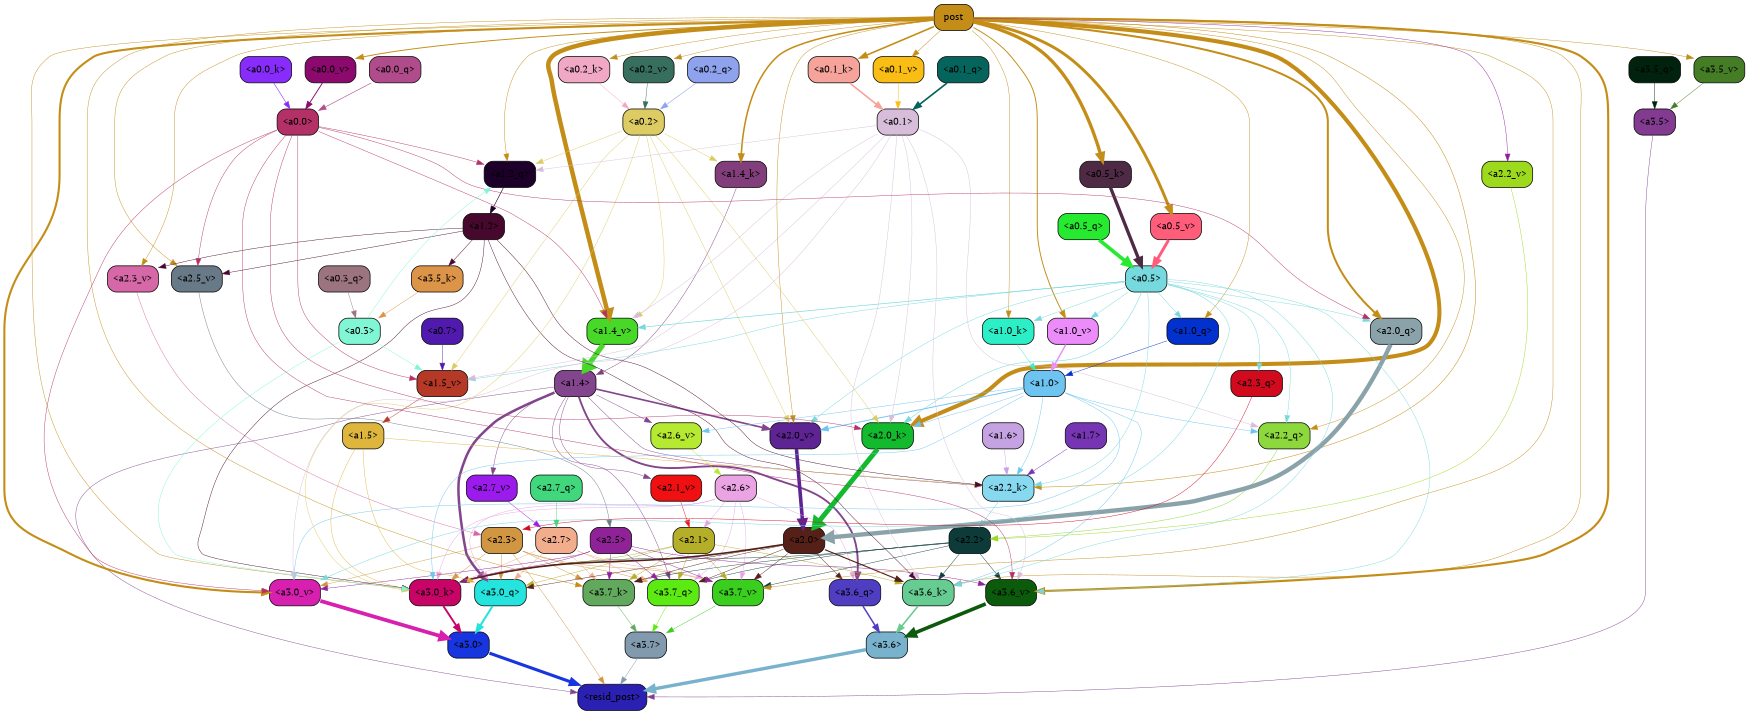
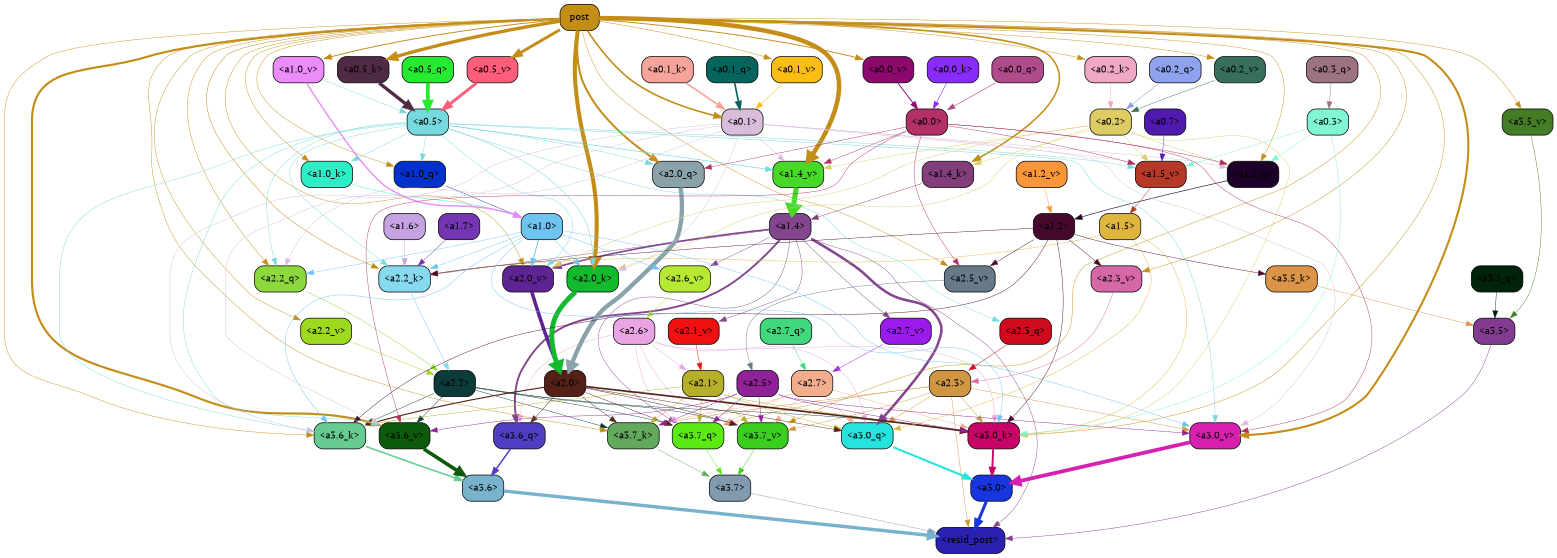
(1277, 28) -> (195, 54)
(900, 41) -> (641, 87)
none -> (1042, 174)
(402, 303) -> (1392, 305)
(1113, 303) -> (362, 95)
(478, 411) -> none
